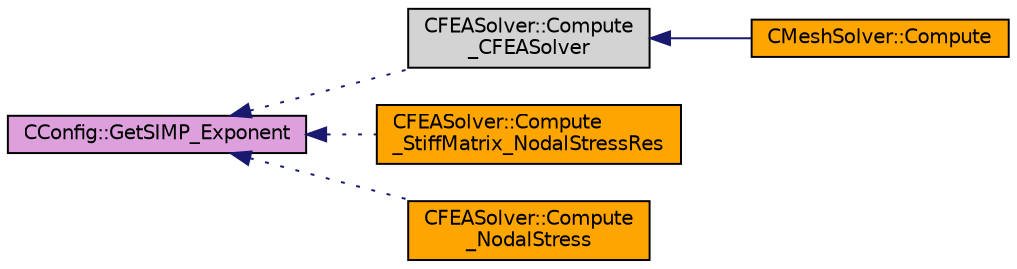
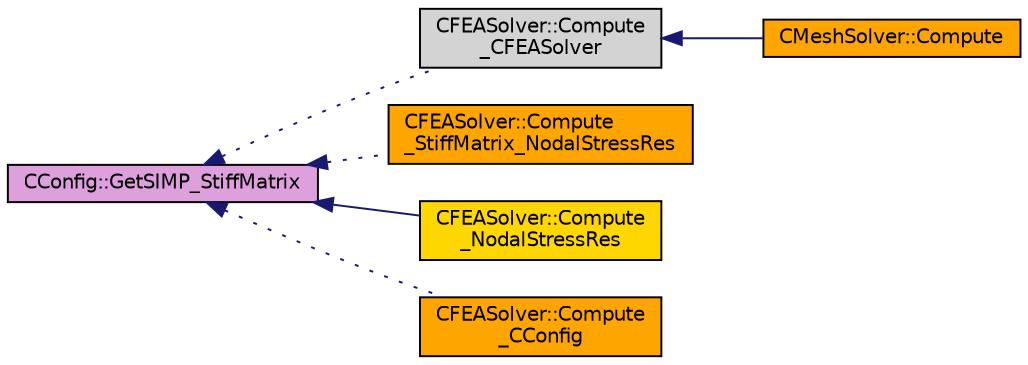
(157, 134) -> (163, 183)
(529, 231) -> (541, 327)
none -> (541, 231)
